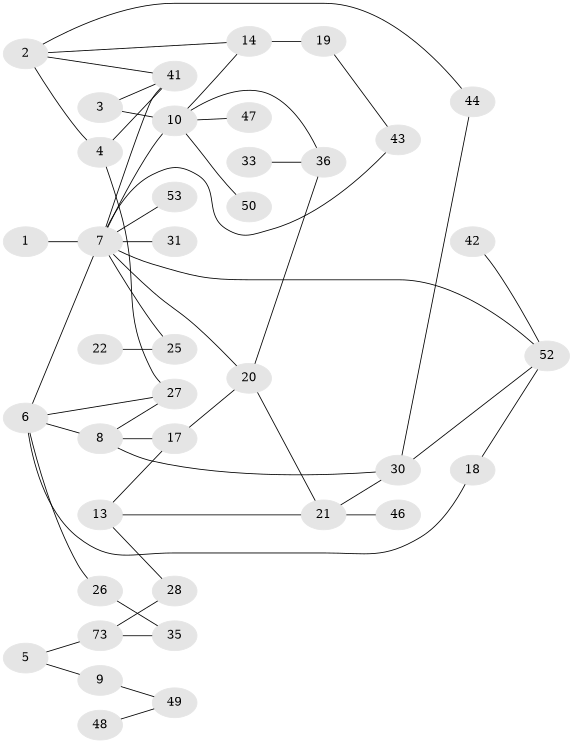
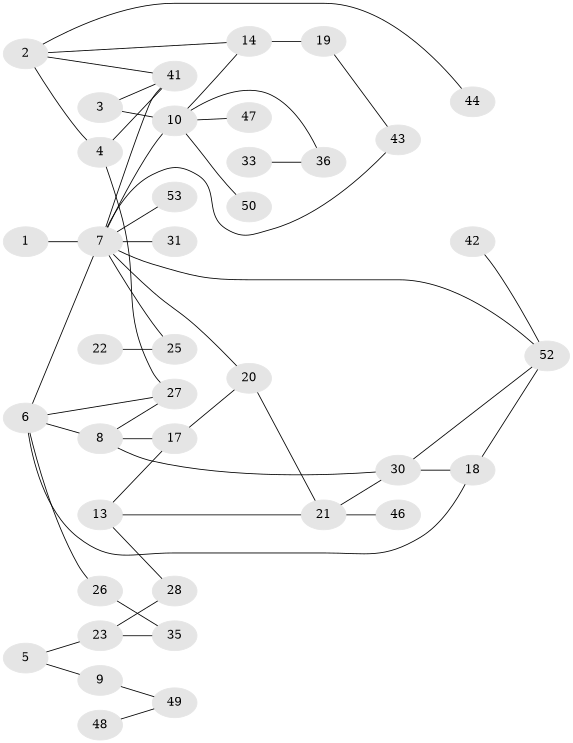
(286, 270) -> none
(434, 295) -> (436, 470)
(100, 636) -> (100, 636)
